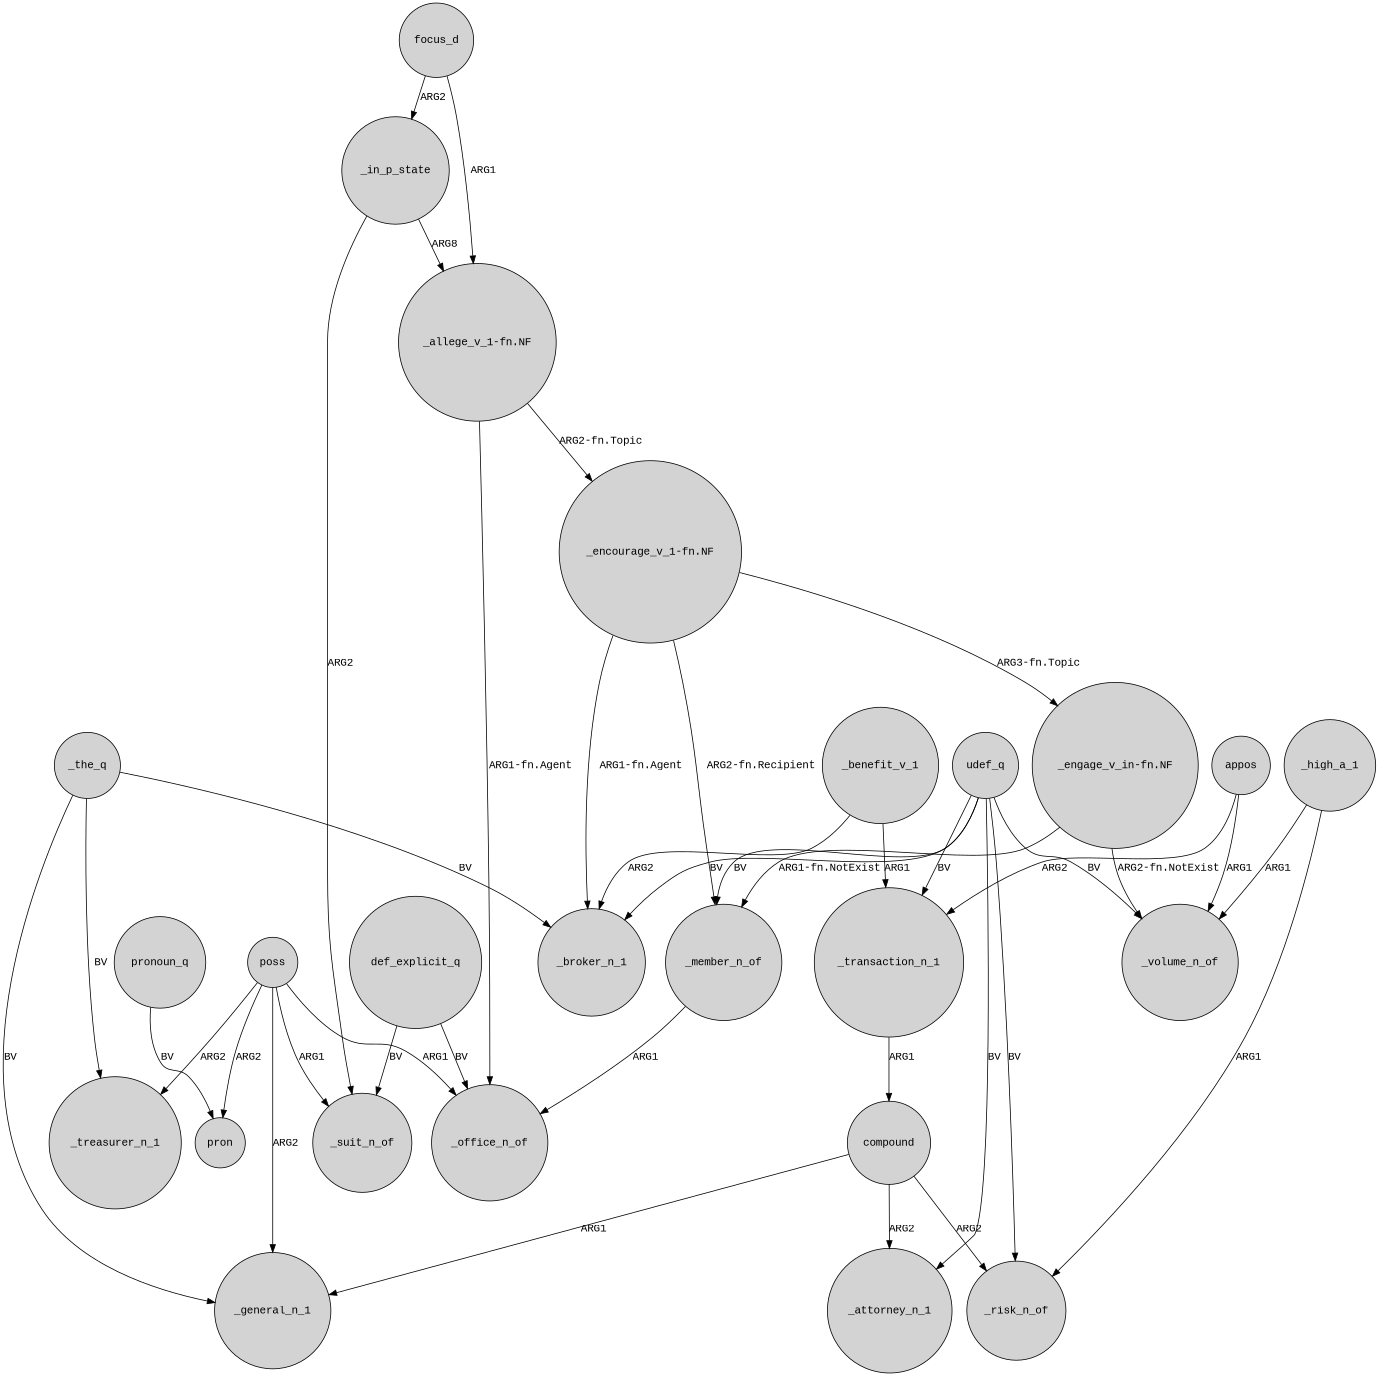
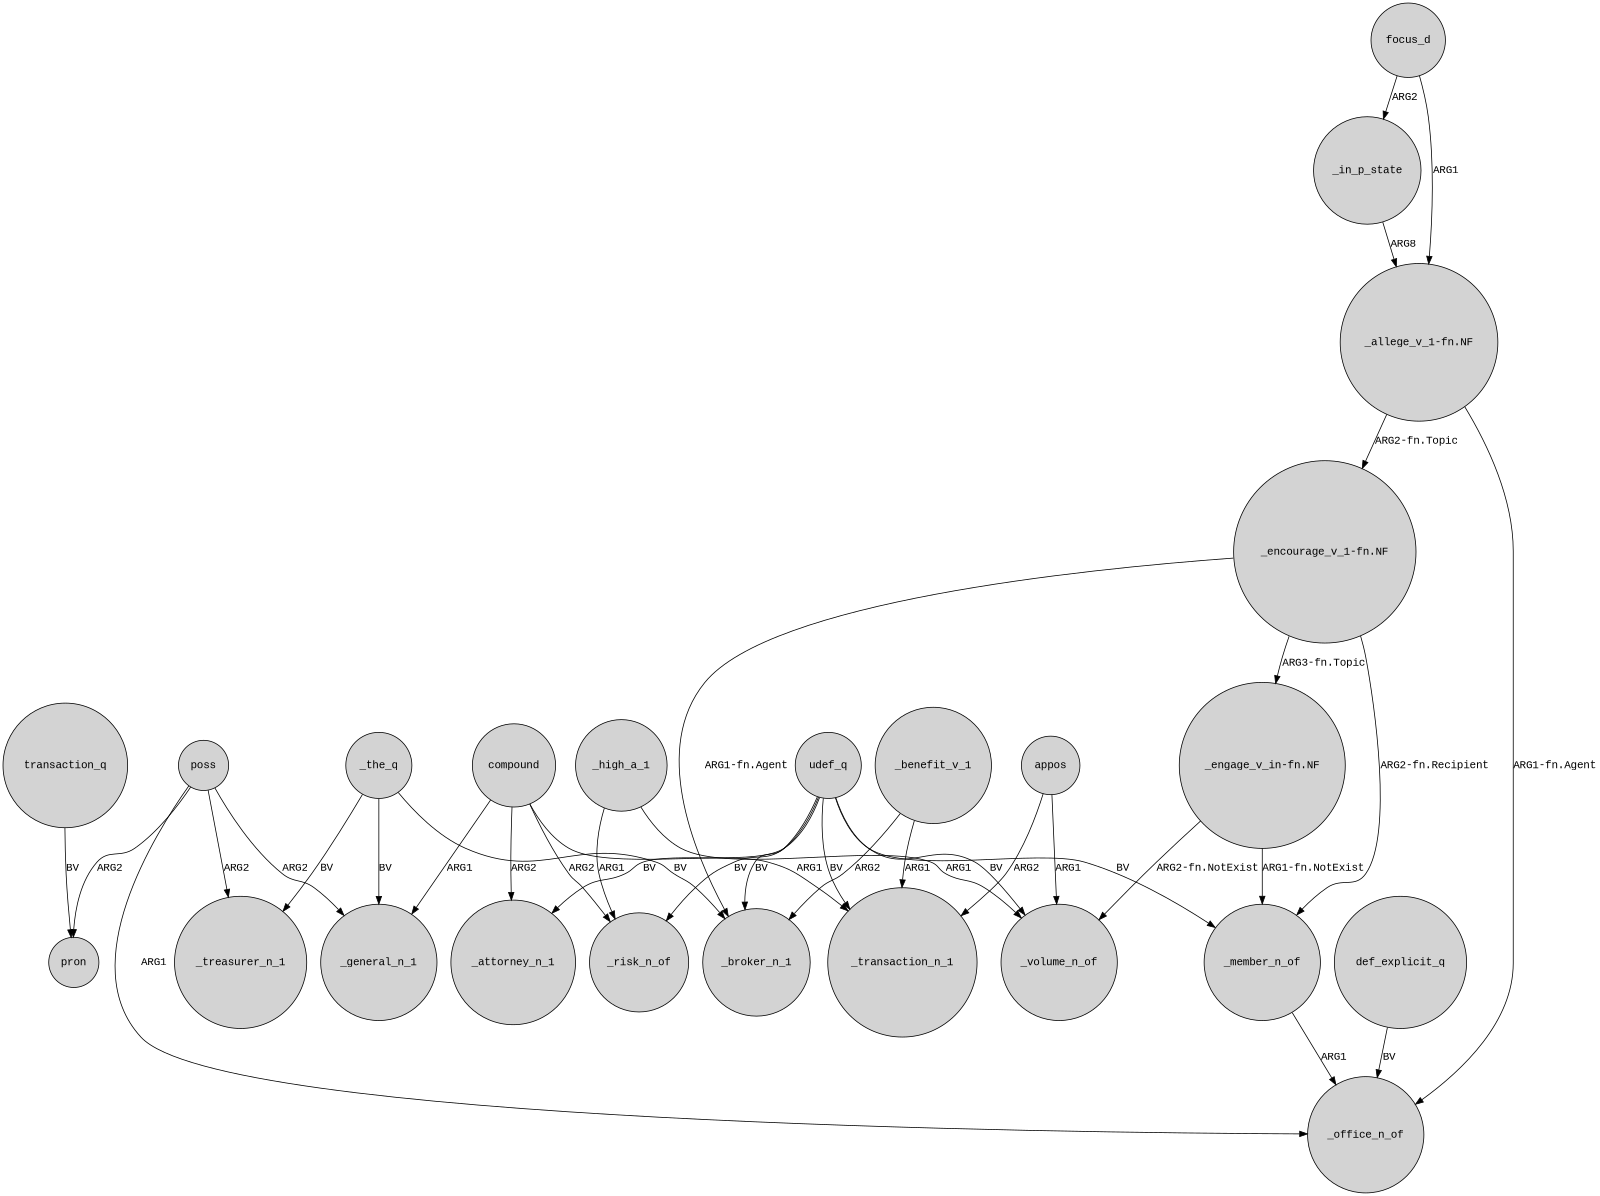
(160, 962) -> (65, 765)
(889, 1065) -> (681, 859)
(362, 1143) -> none
